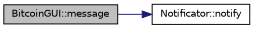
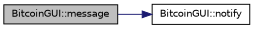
(201, 14) -> (201, 14)
